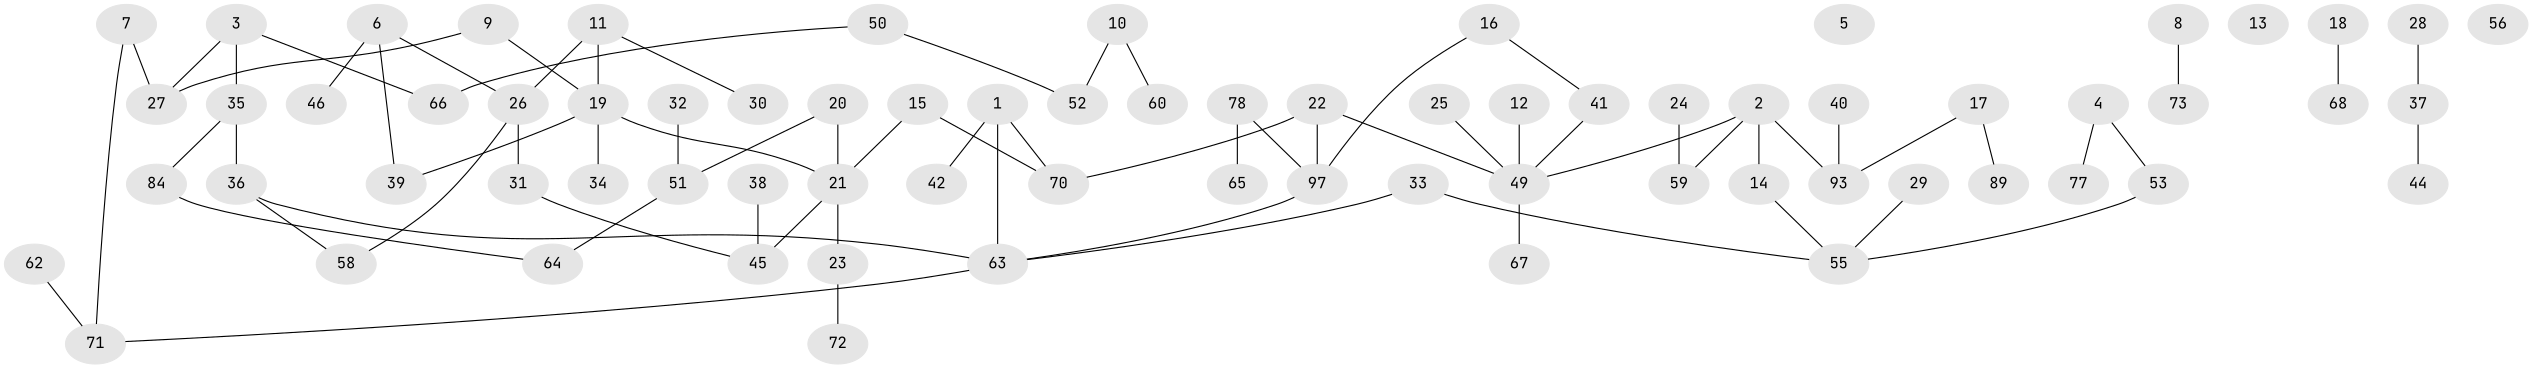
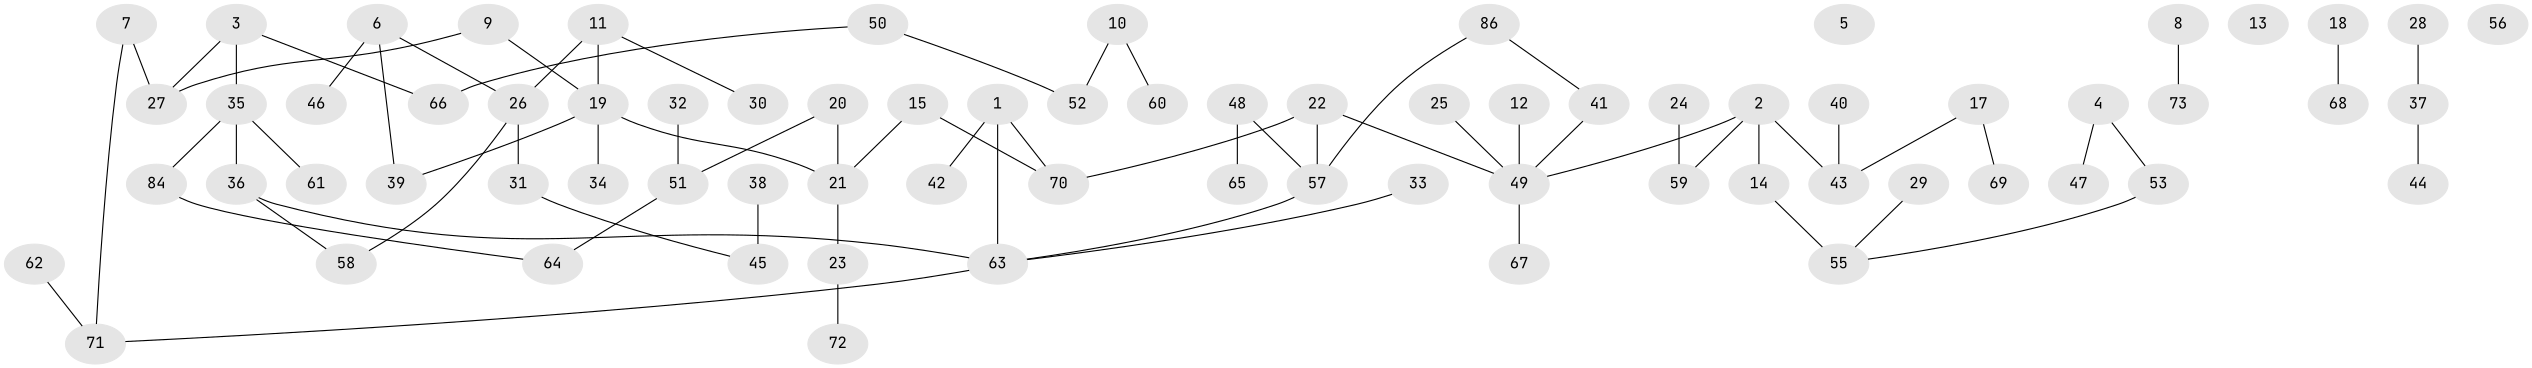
(1489, 24) -> (1489, 24)
(1237, 104) -> (1237, 104)
none -> (316, 184)
(1317, 184) -> (1317, 184)
(1839, 184) -> (1839, 184)
(1999, 184) -> (1999, 184)
(2079, 184) -> (2079, 184)
(798, 224) -> none
(1626, 233) -> none
